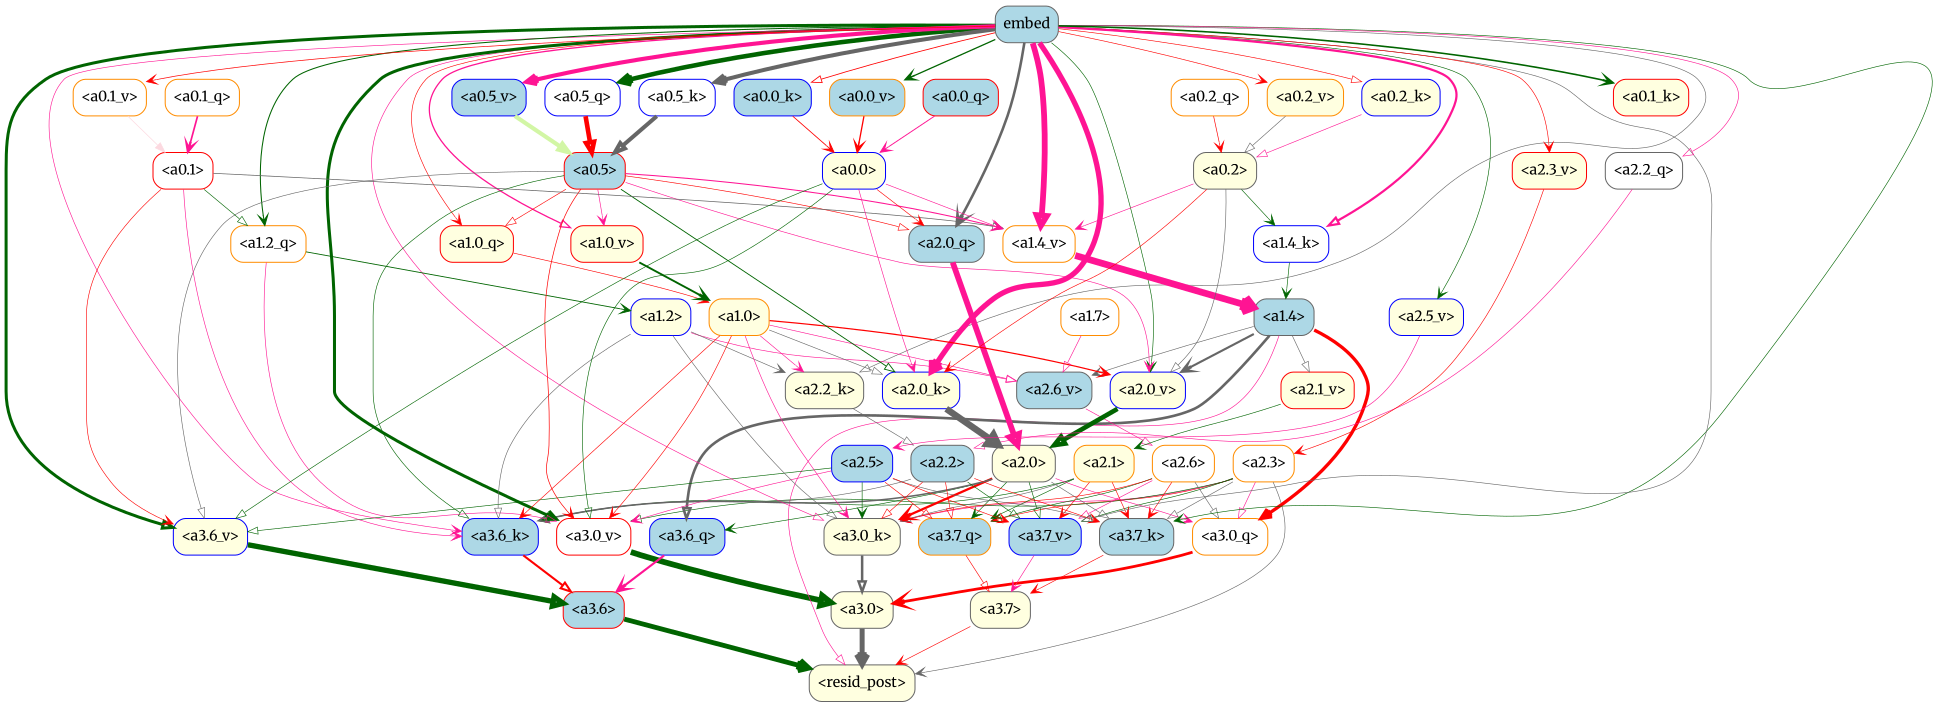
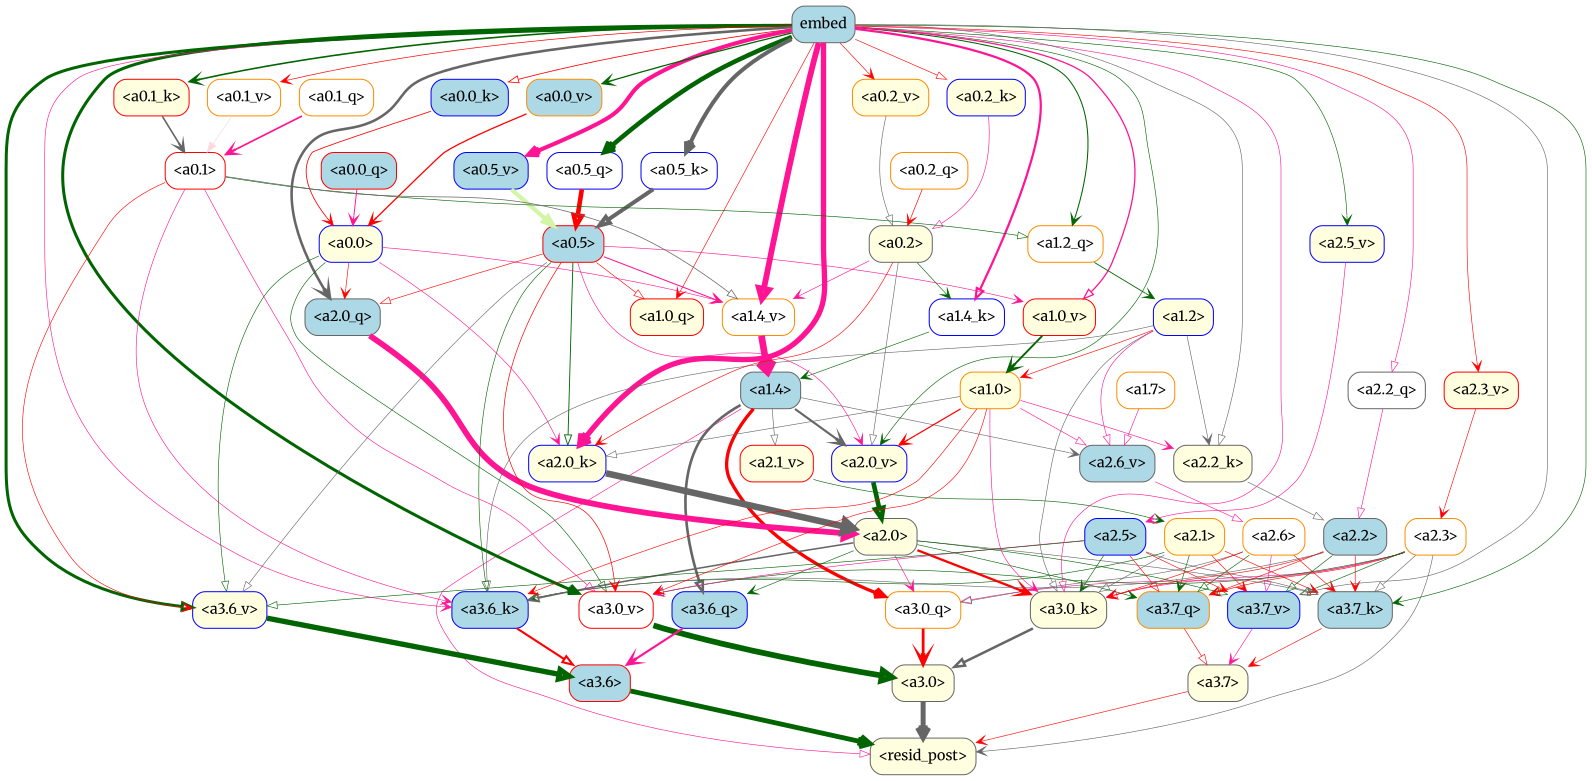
none -> (171, 130)
(607, 275) -> (1092, 352)
(322, 483) -> (355, 427)
